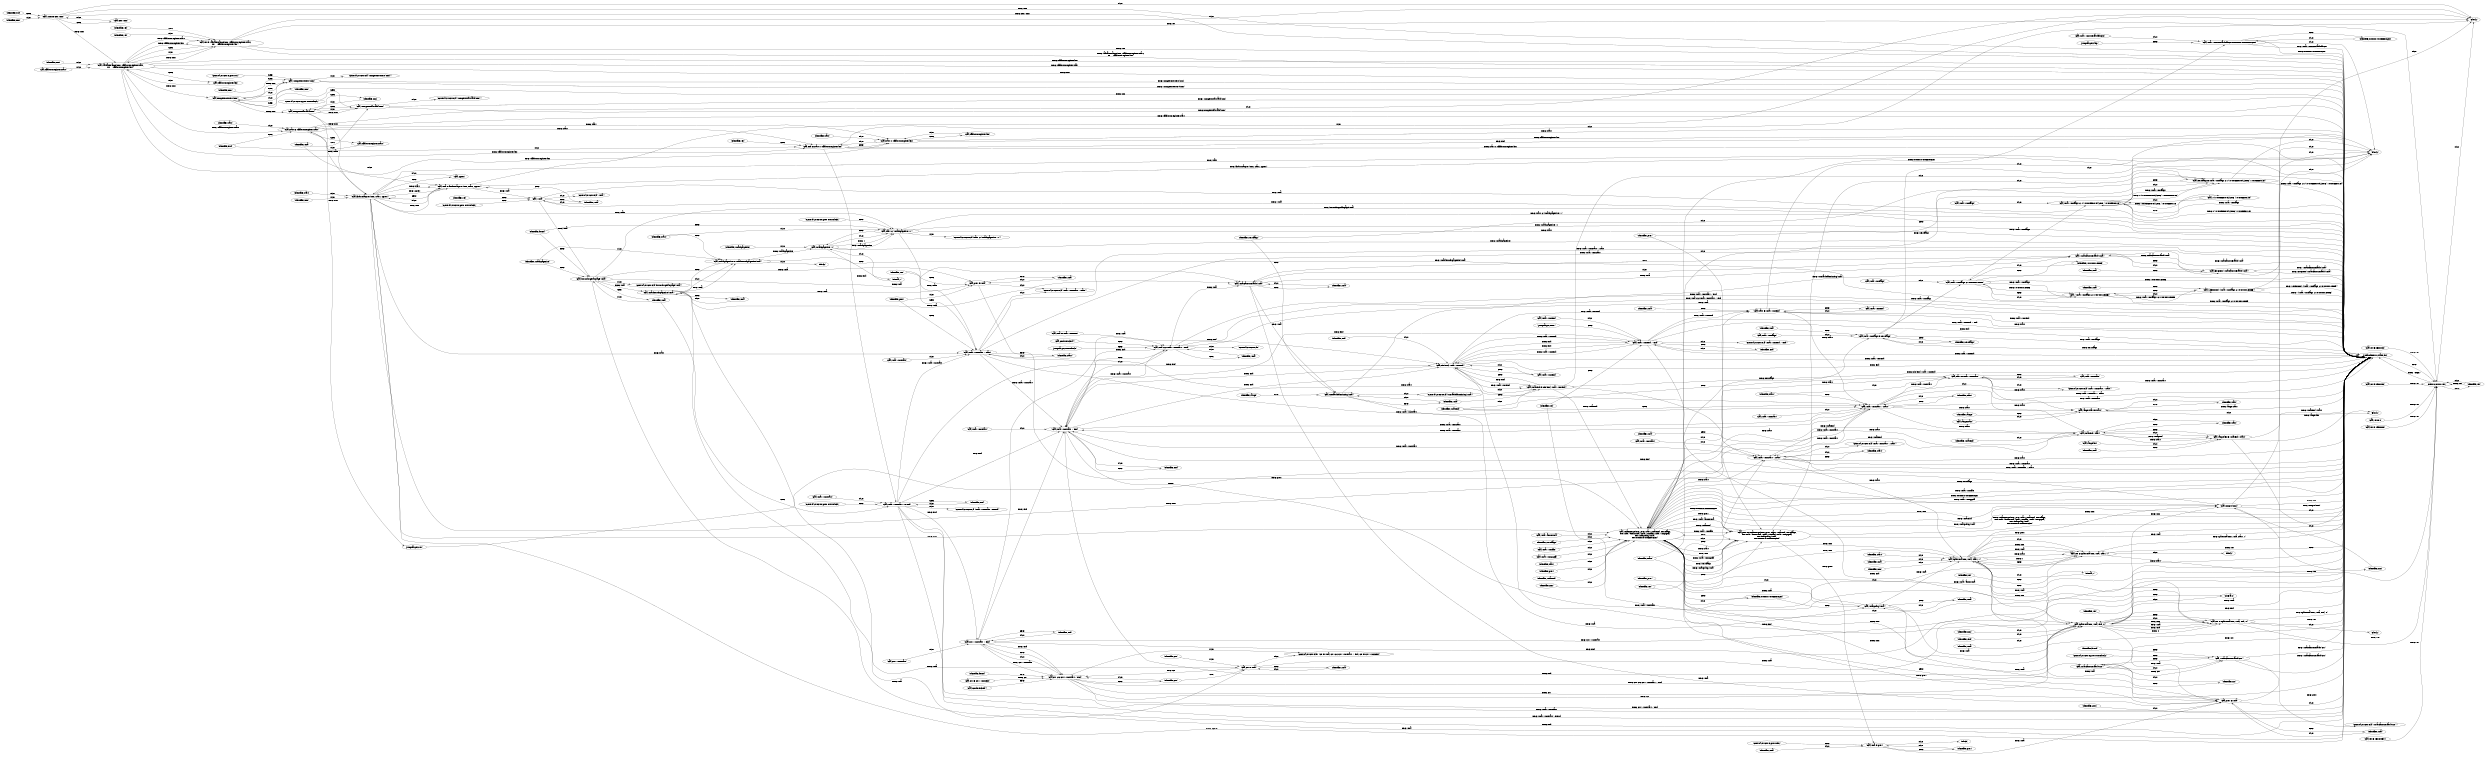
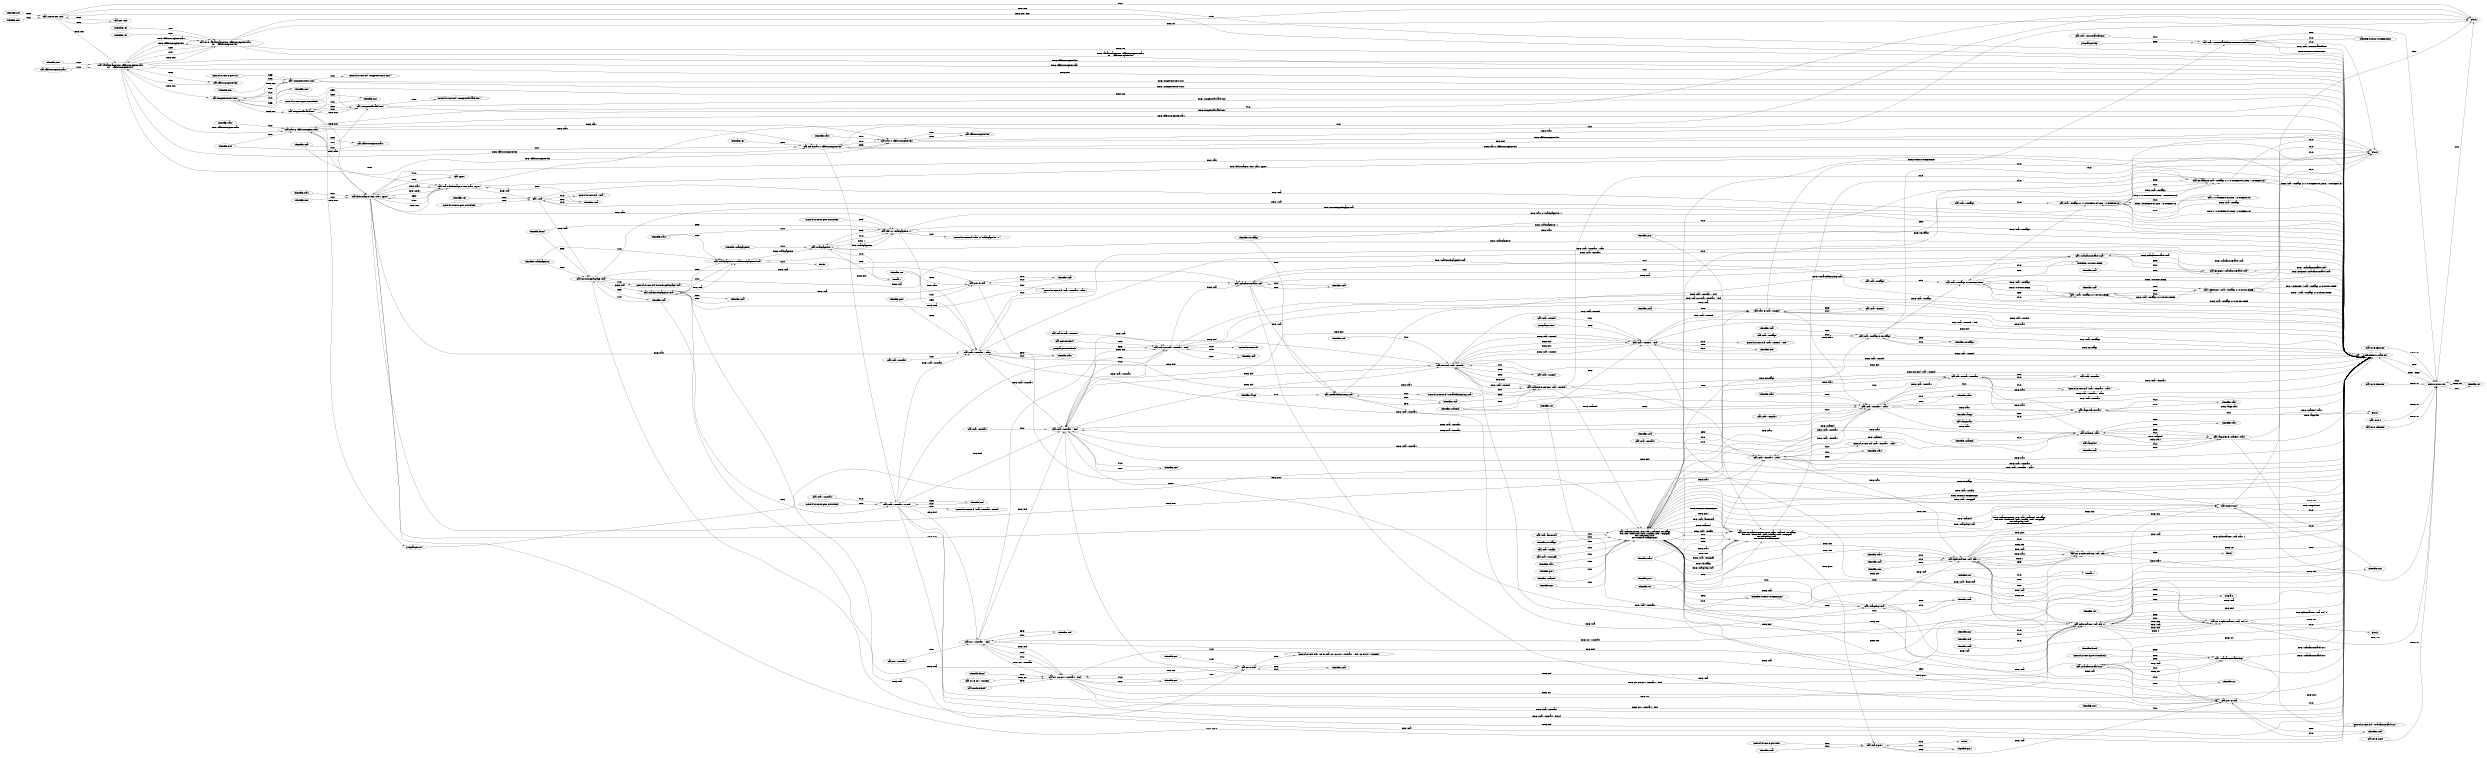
(2229, 658) -> (2229, 658)
(2375, 739) -> (2375, 739)
